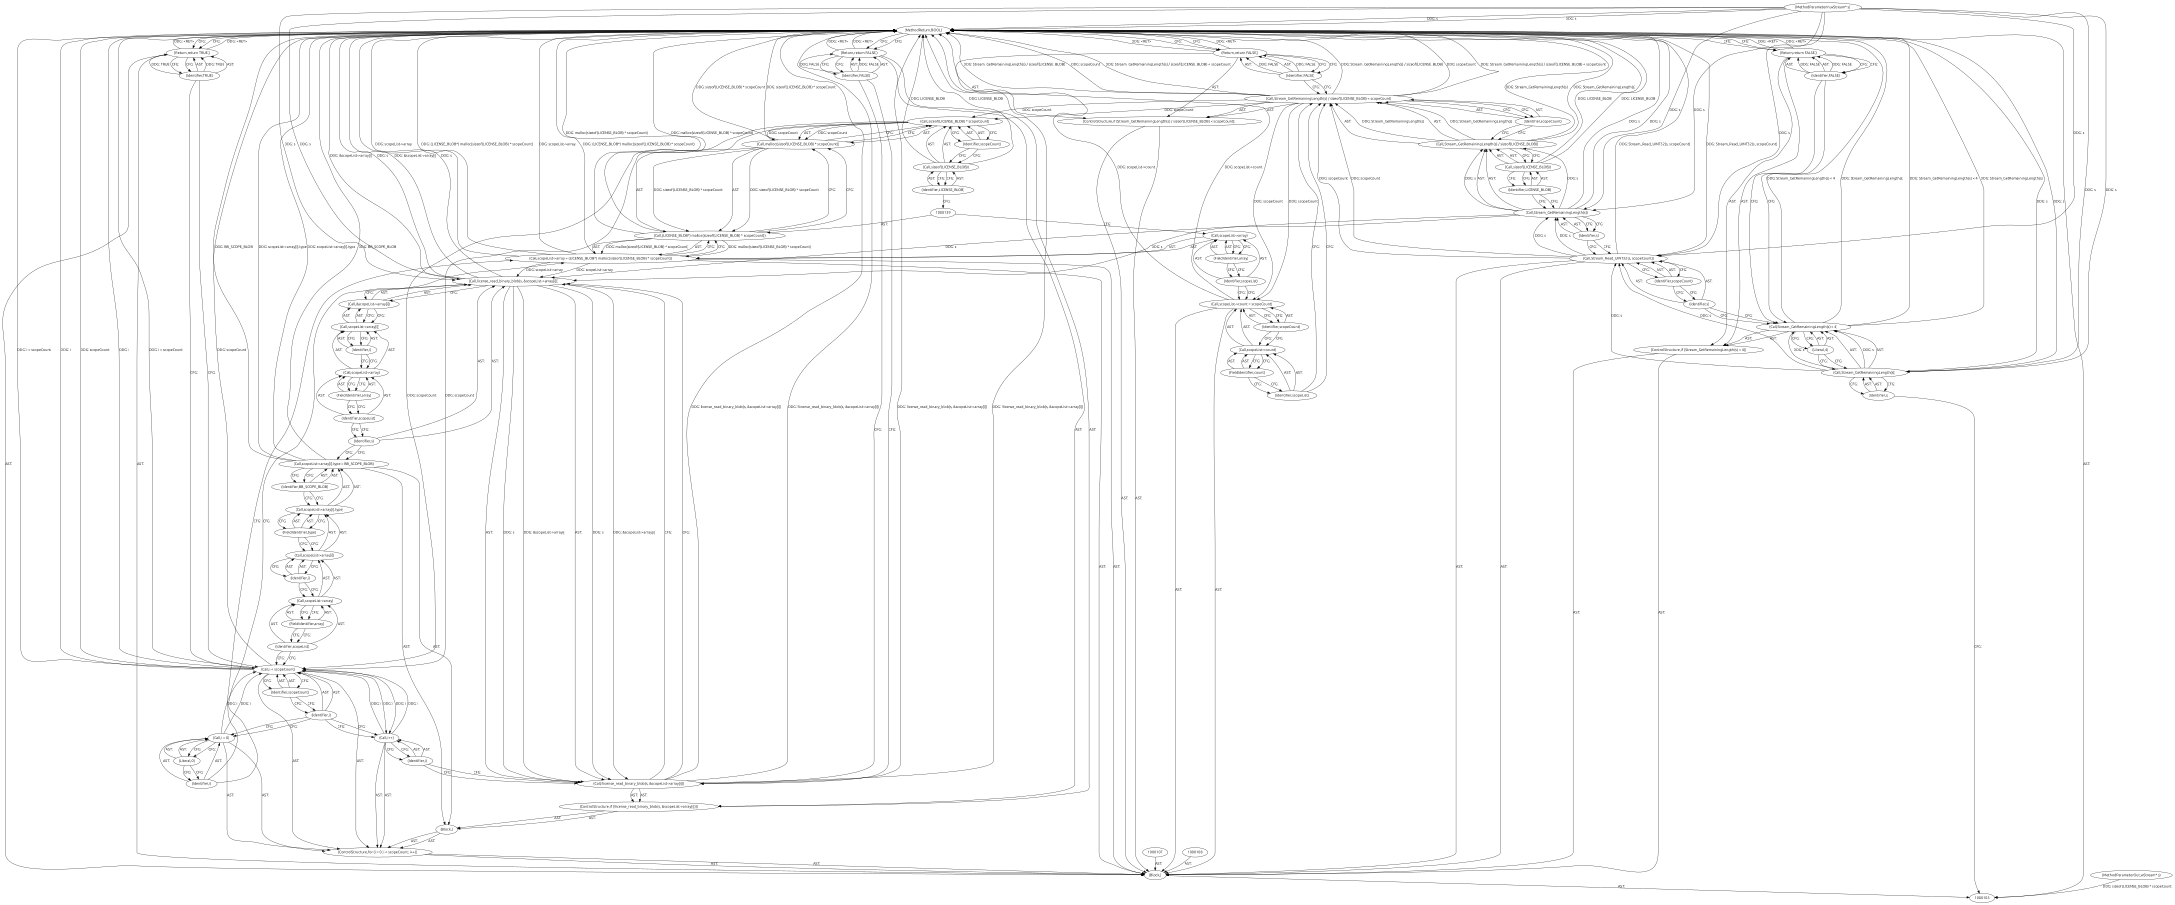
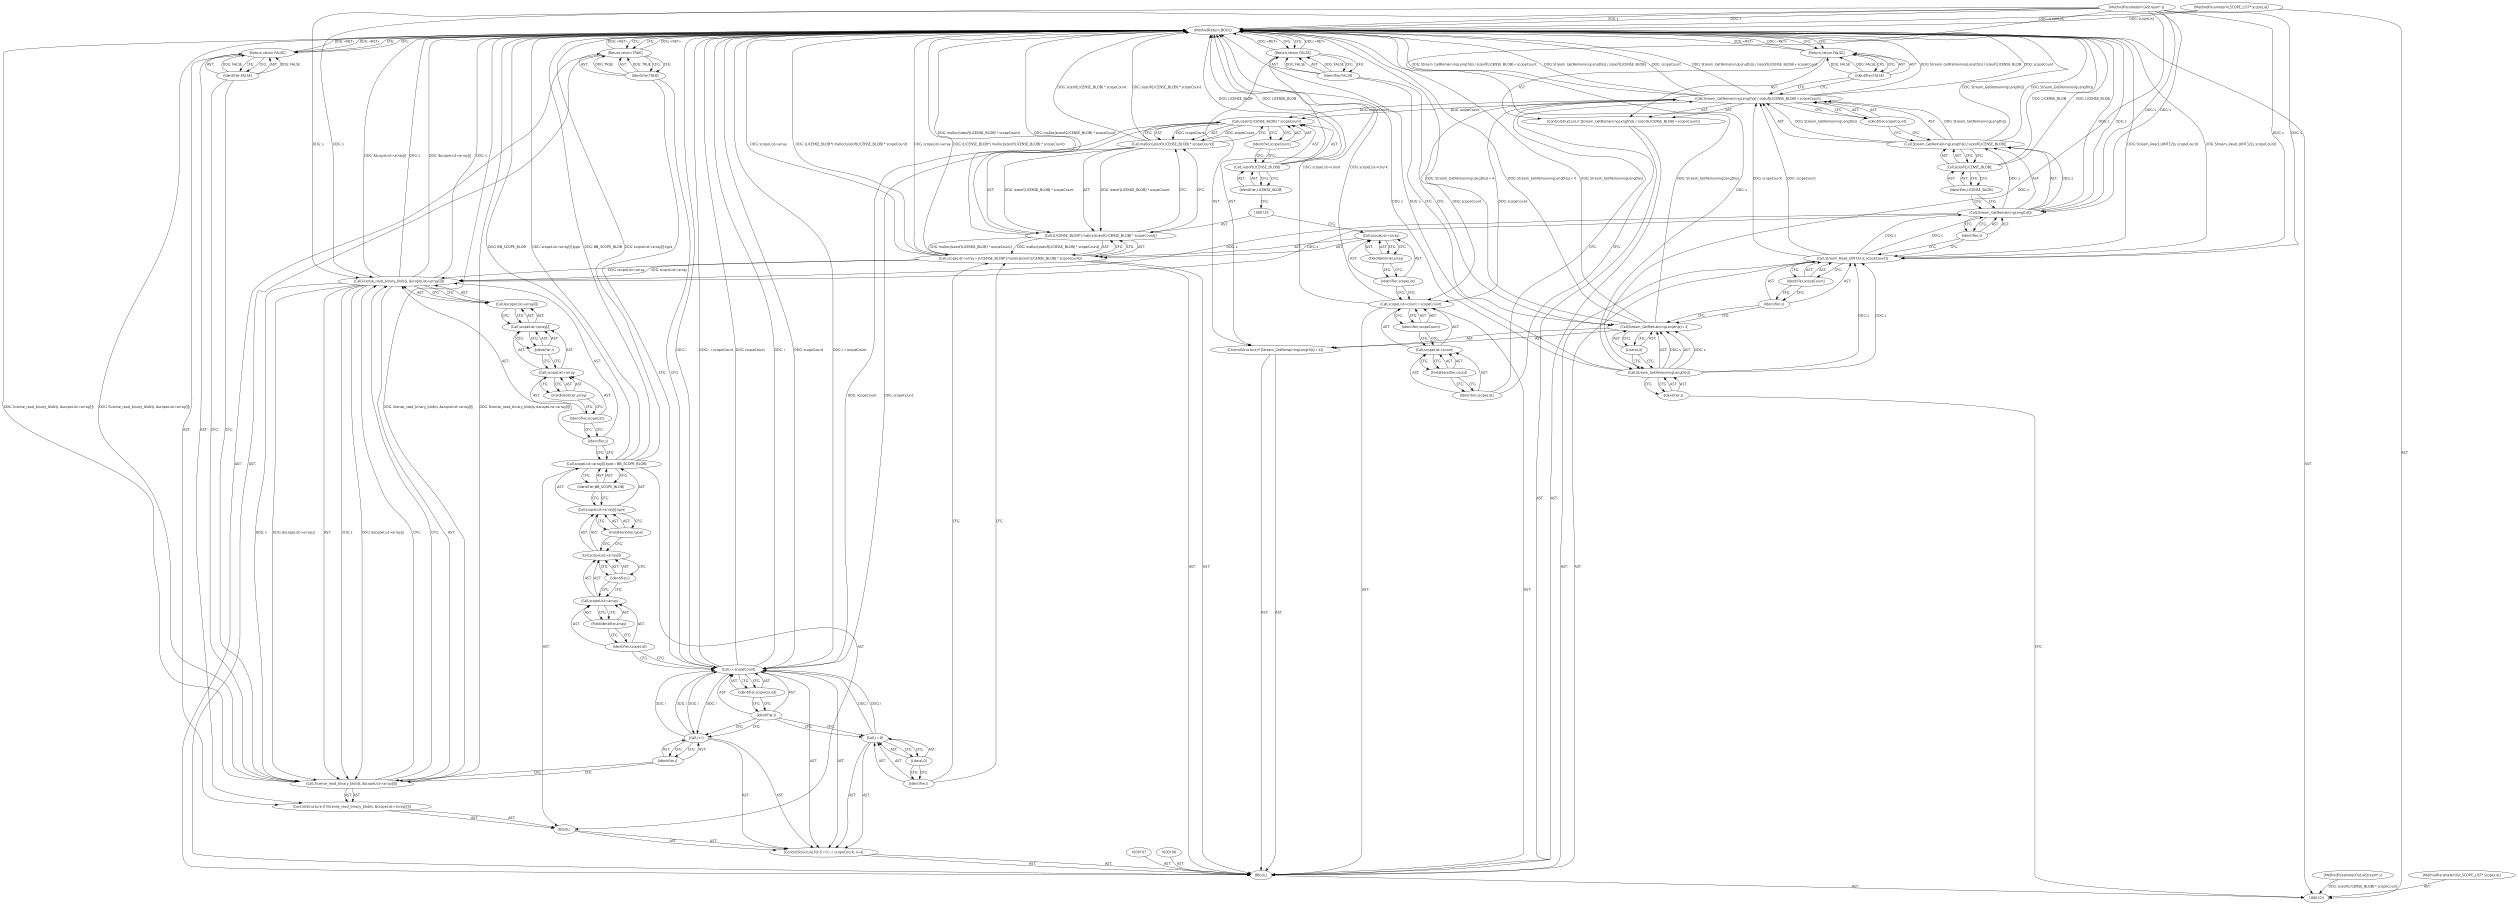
none -> (2232, 7)
none -> (2462, 875)
